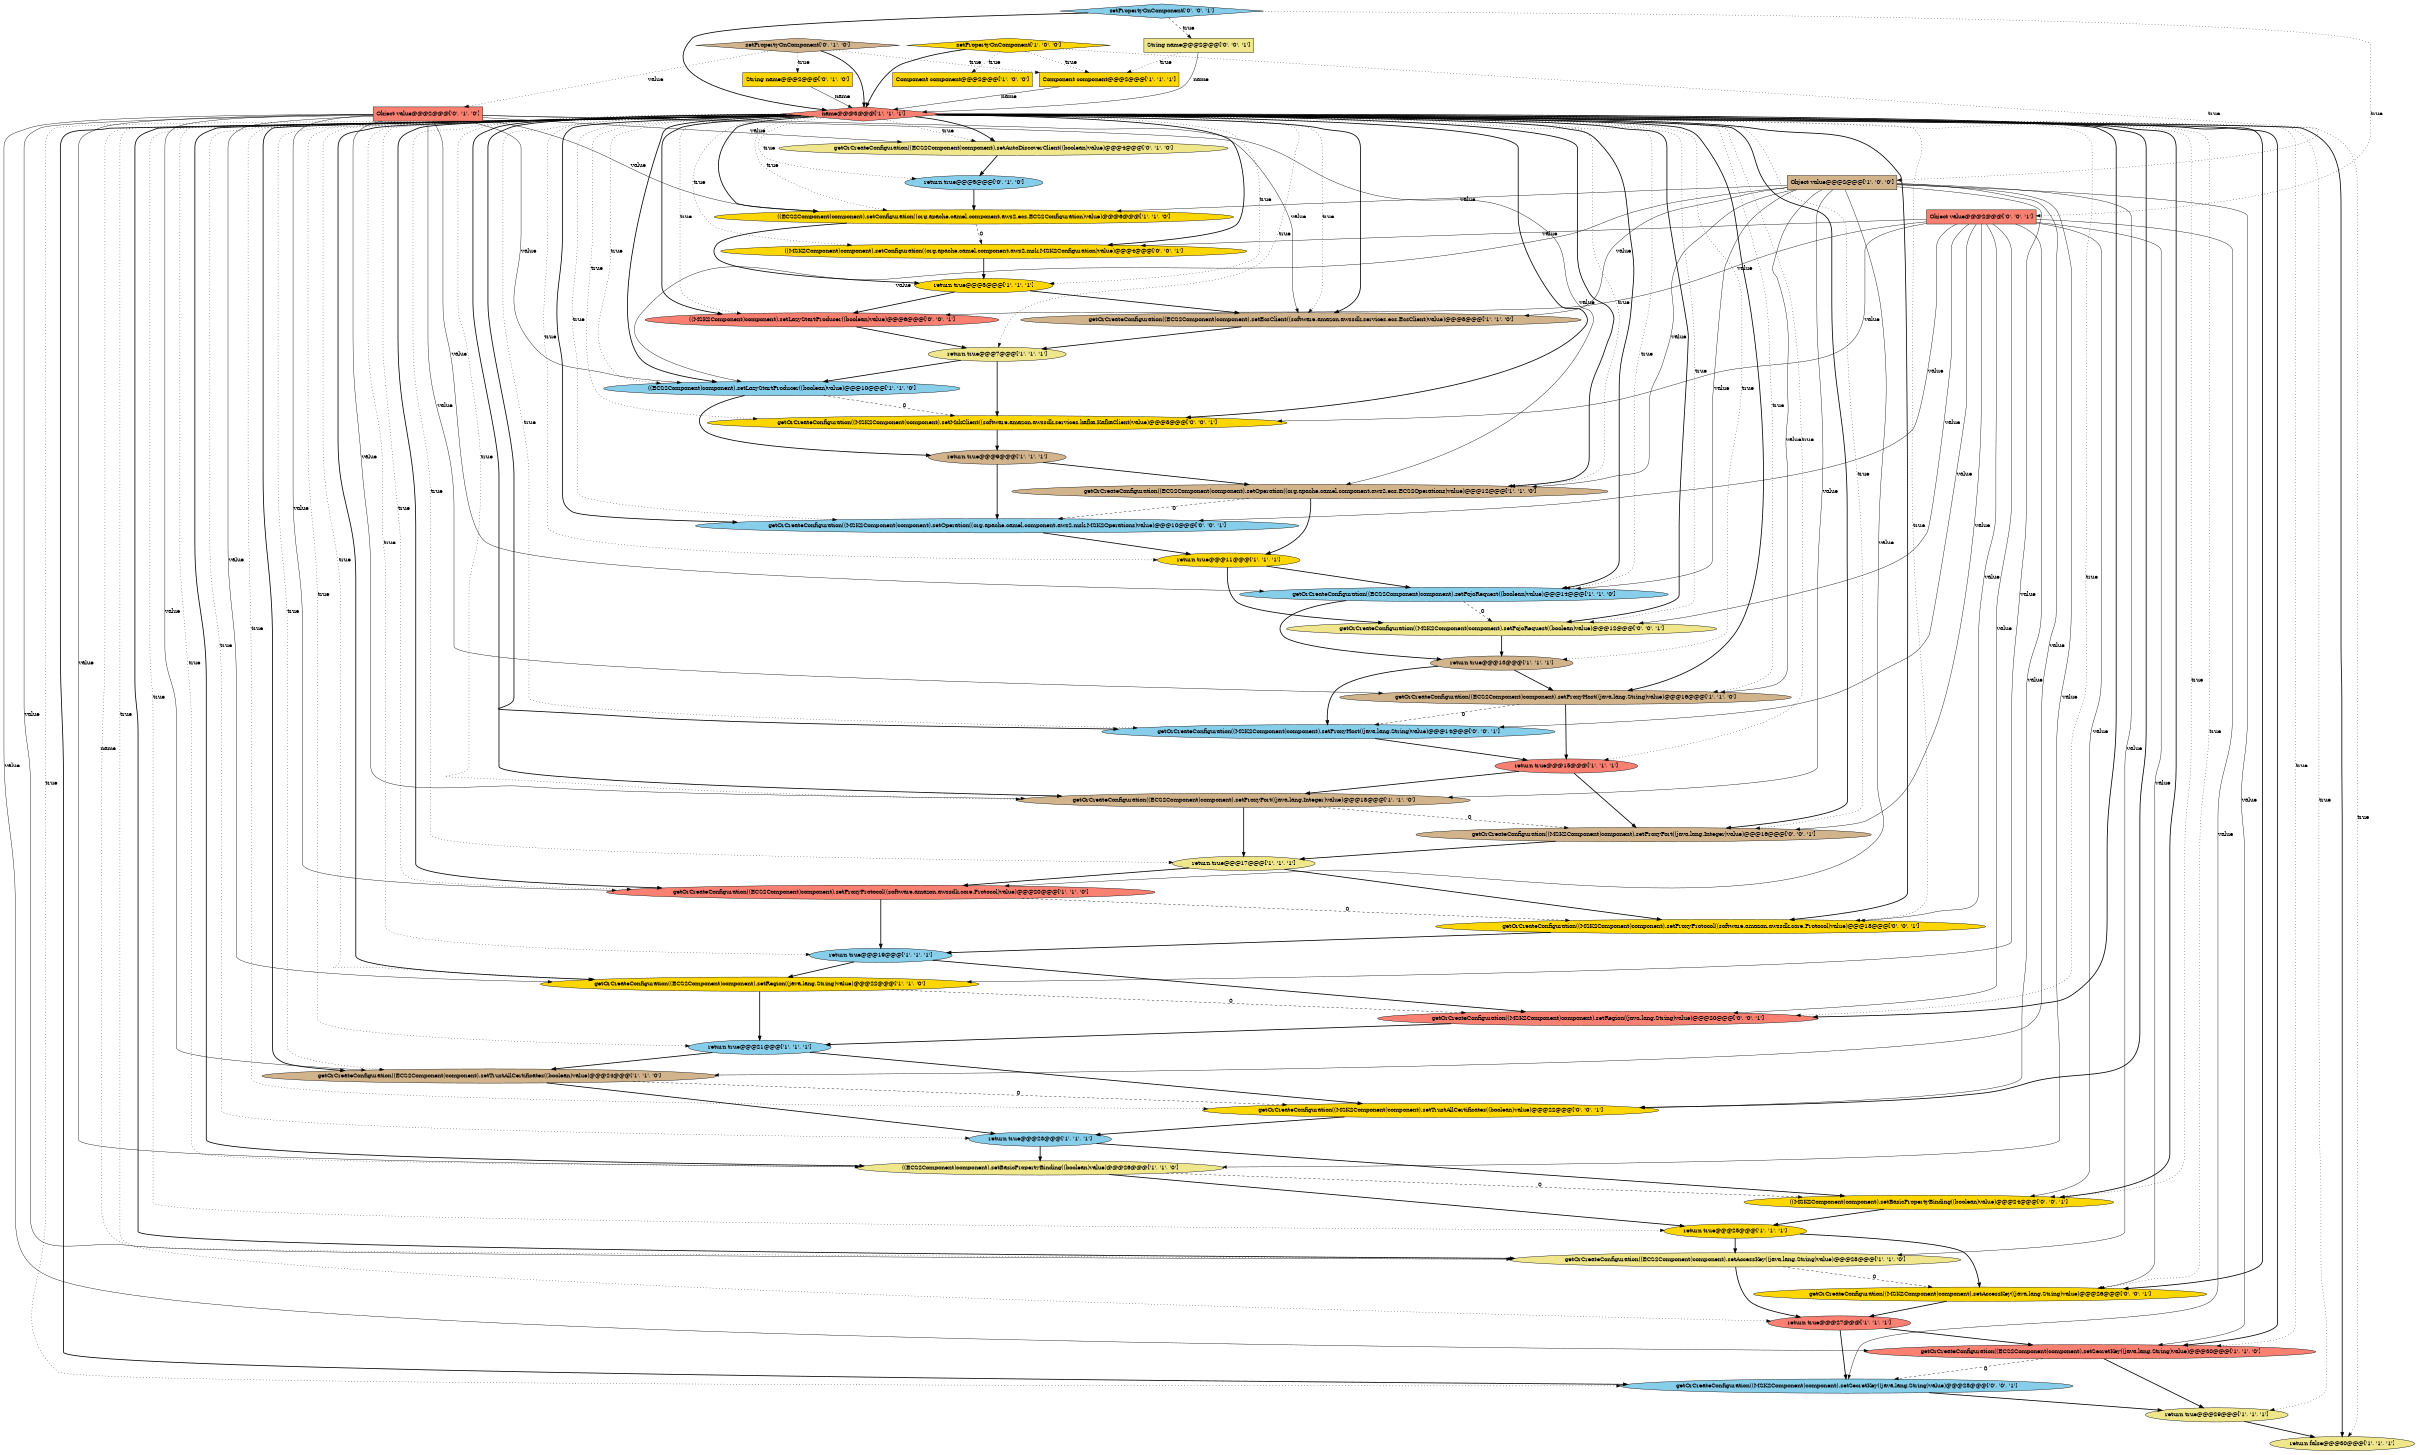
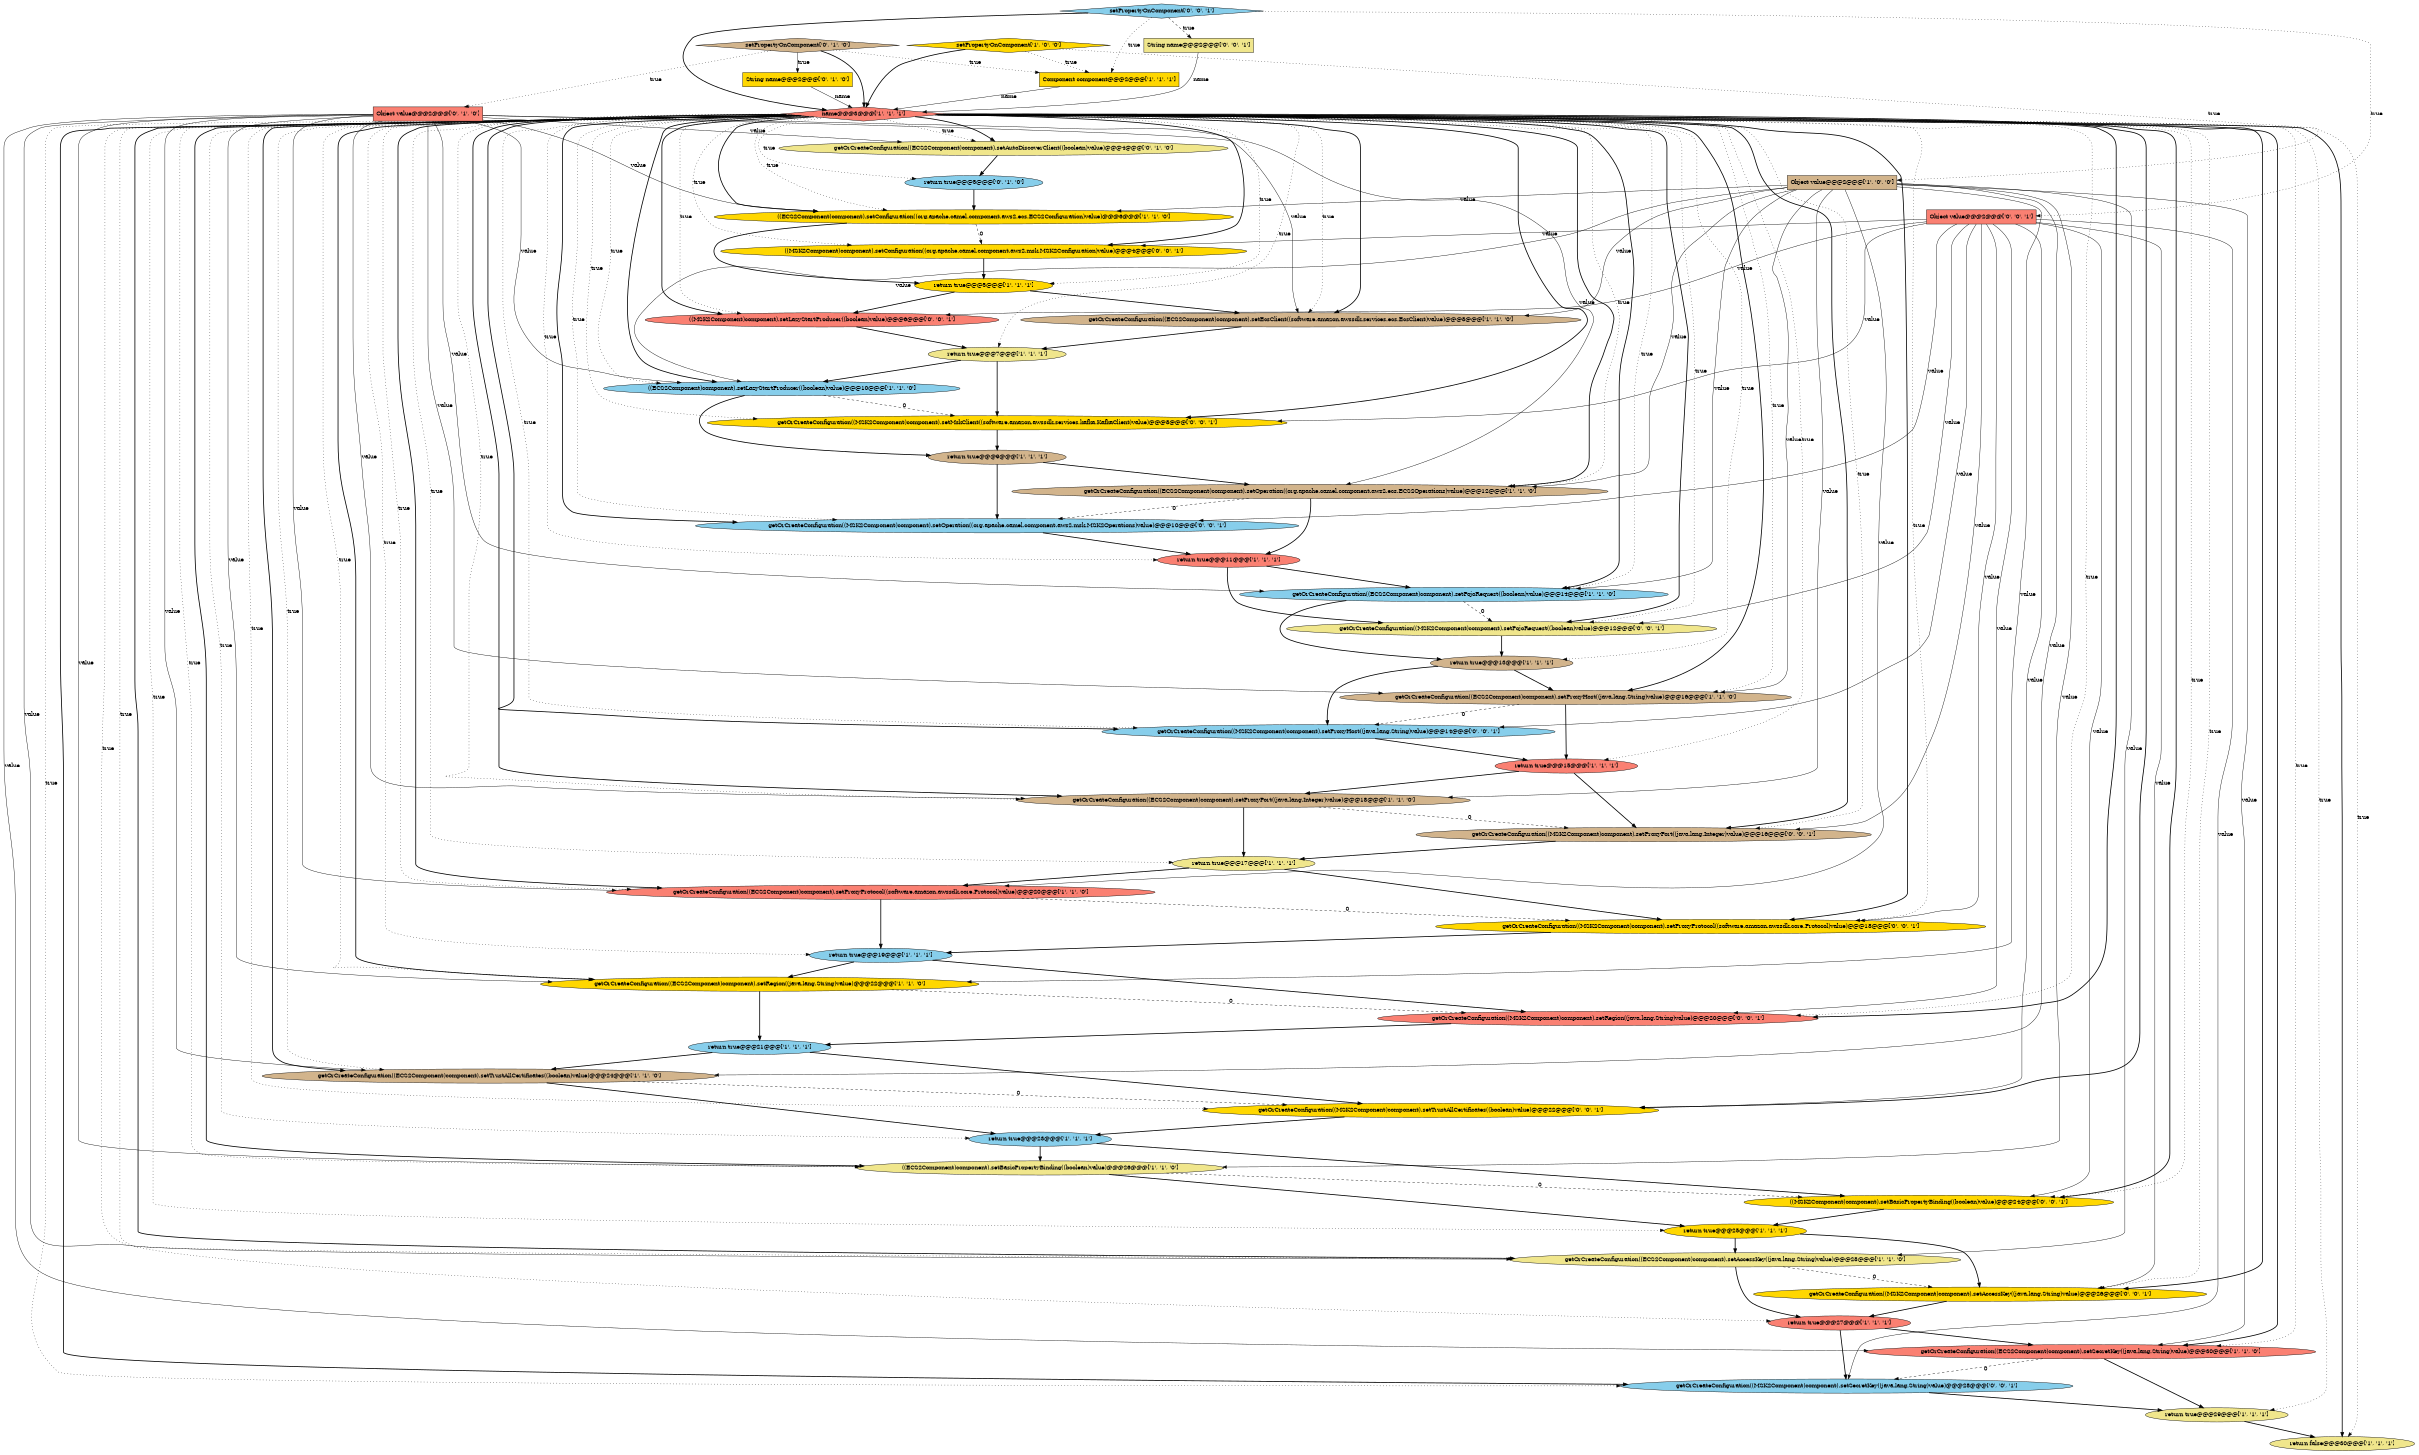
(798, 61) -> (798, 61)
(1156, 62) -> (1127, 39)
(656, 80) -> (656, 80)
(962, 80) -> none
(312, 519) -> none
(1229, 560) -> (1229, 560)
(108, 749) -> (108, 749)
